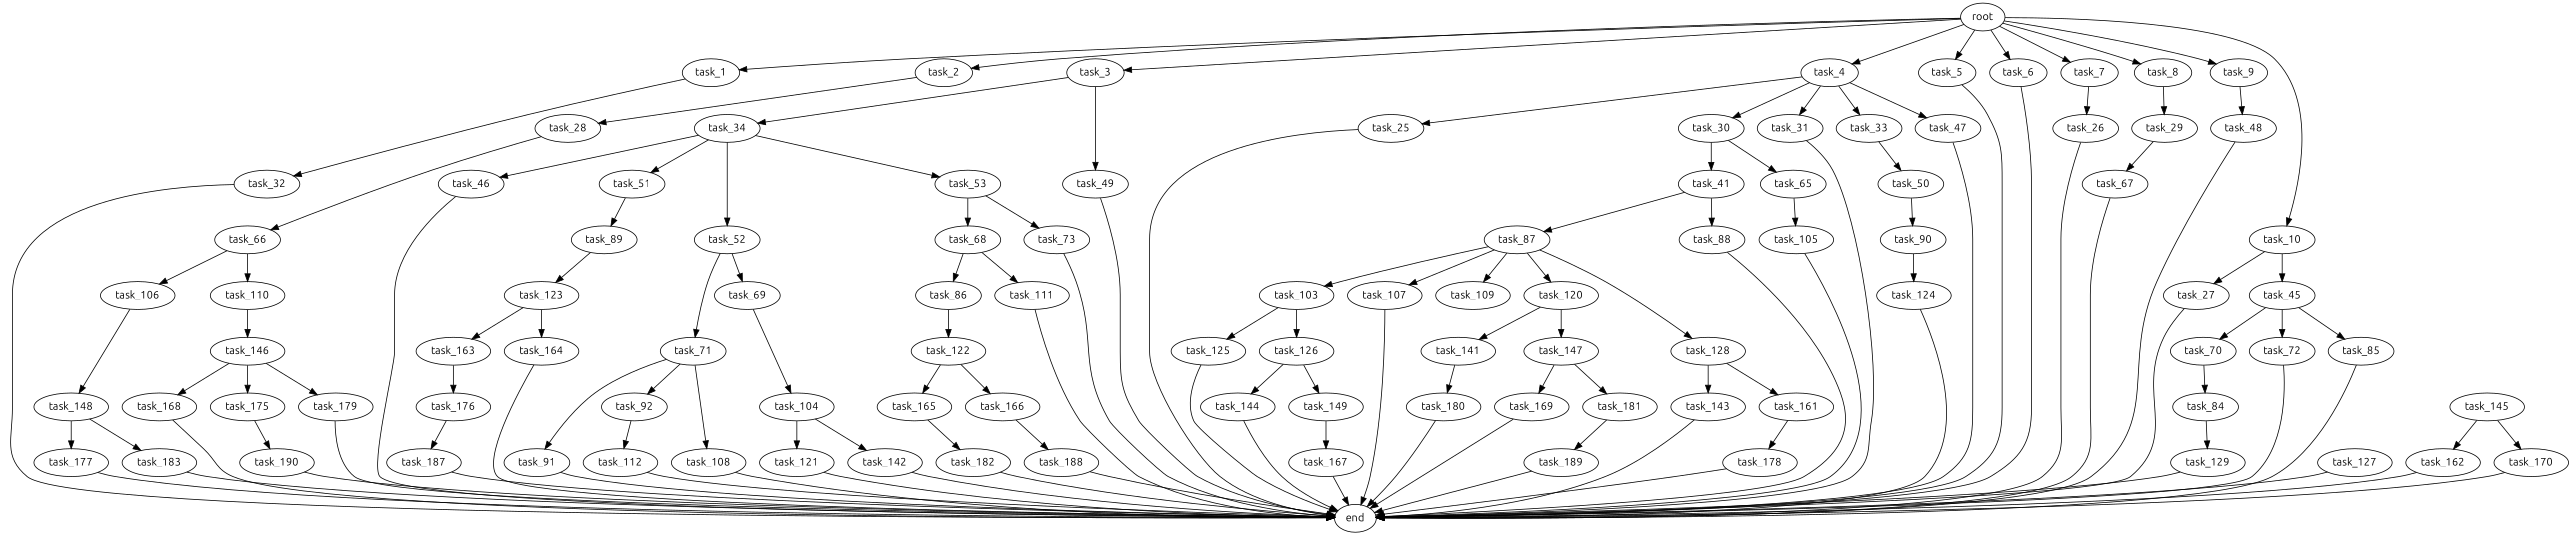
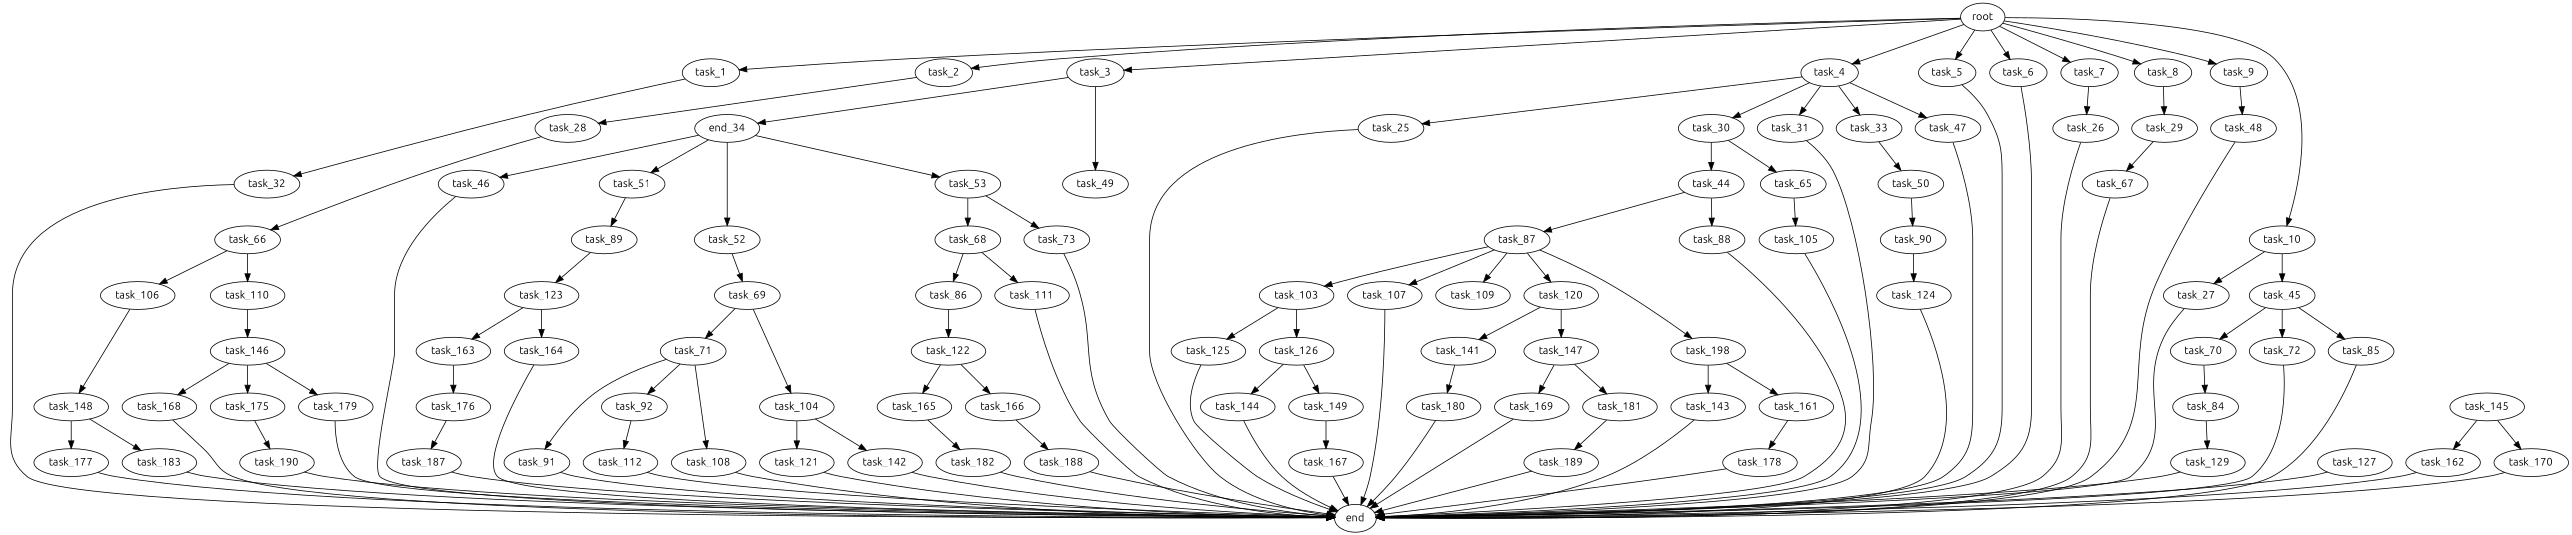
(727, 128) -> (727, 128)
(1711, 184) -> (1711, 184)
(705, 291) -> (723, 321)
(1708, 351) -> (1708, 351)
(1136, 416) -> none
